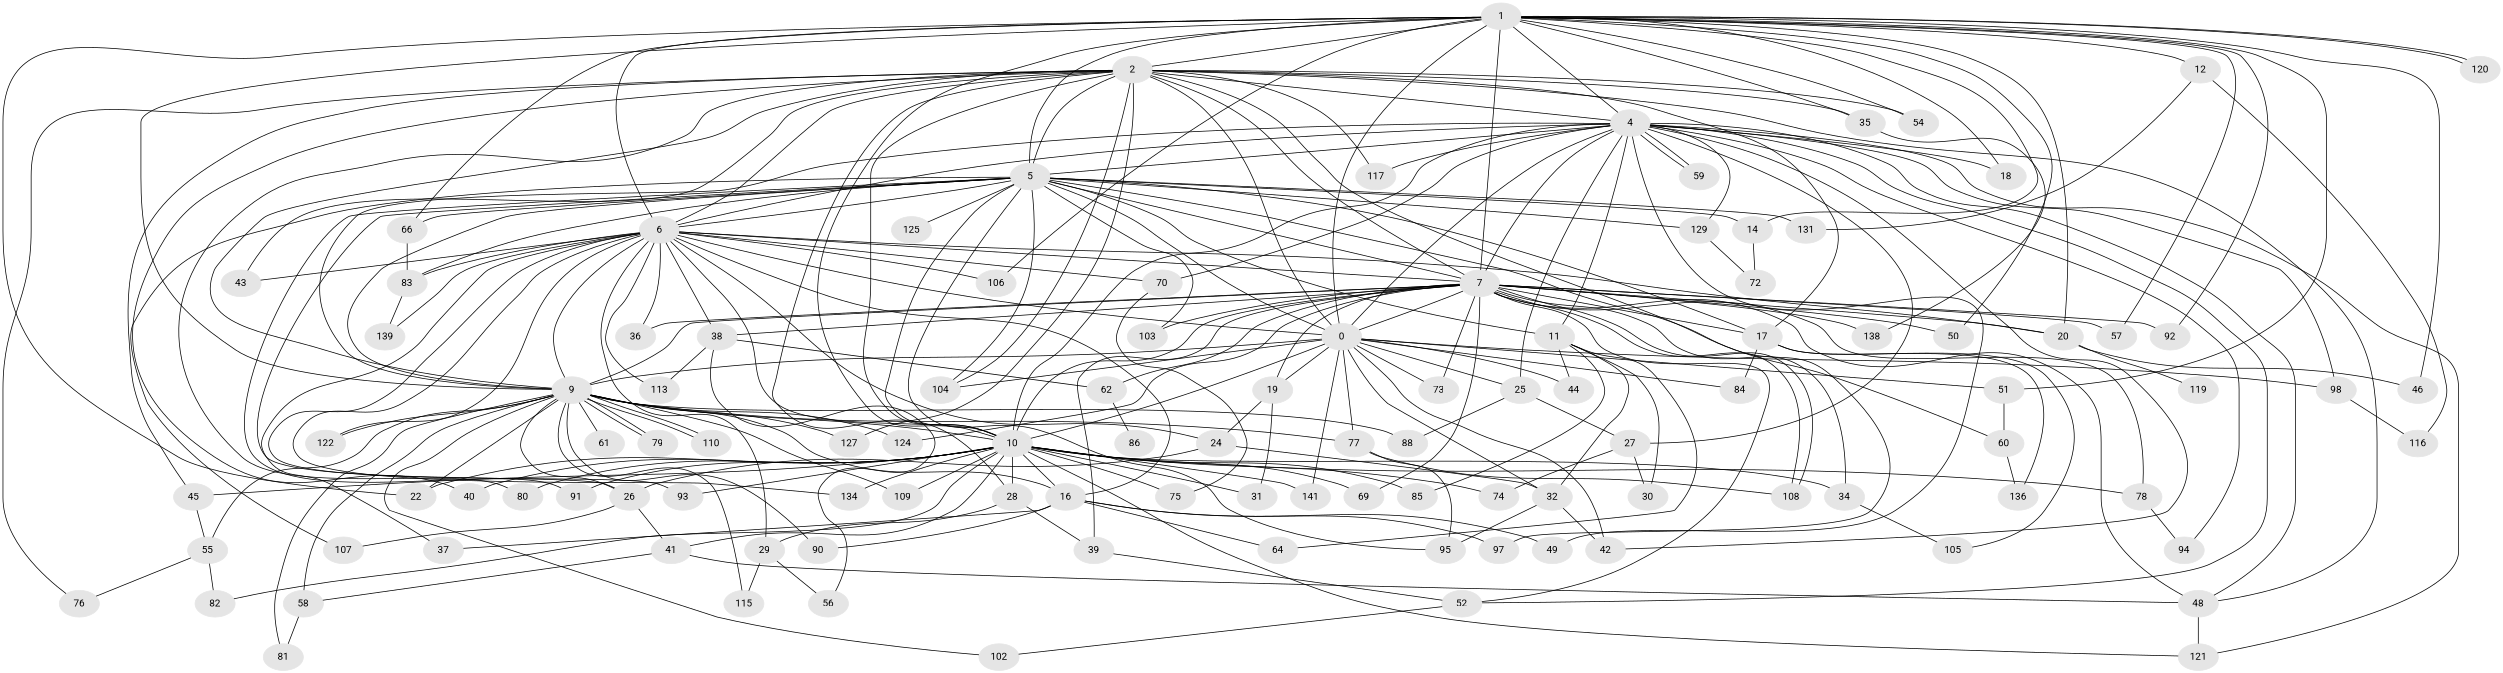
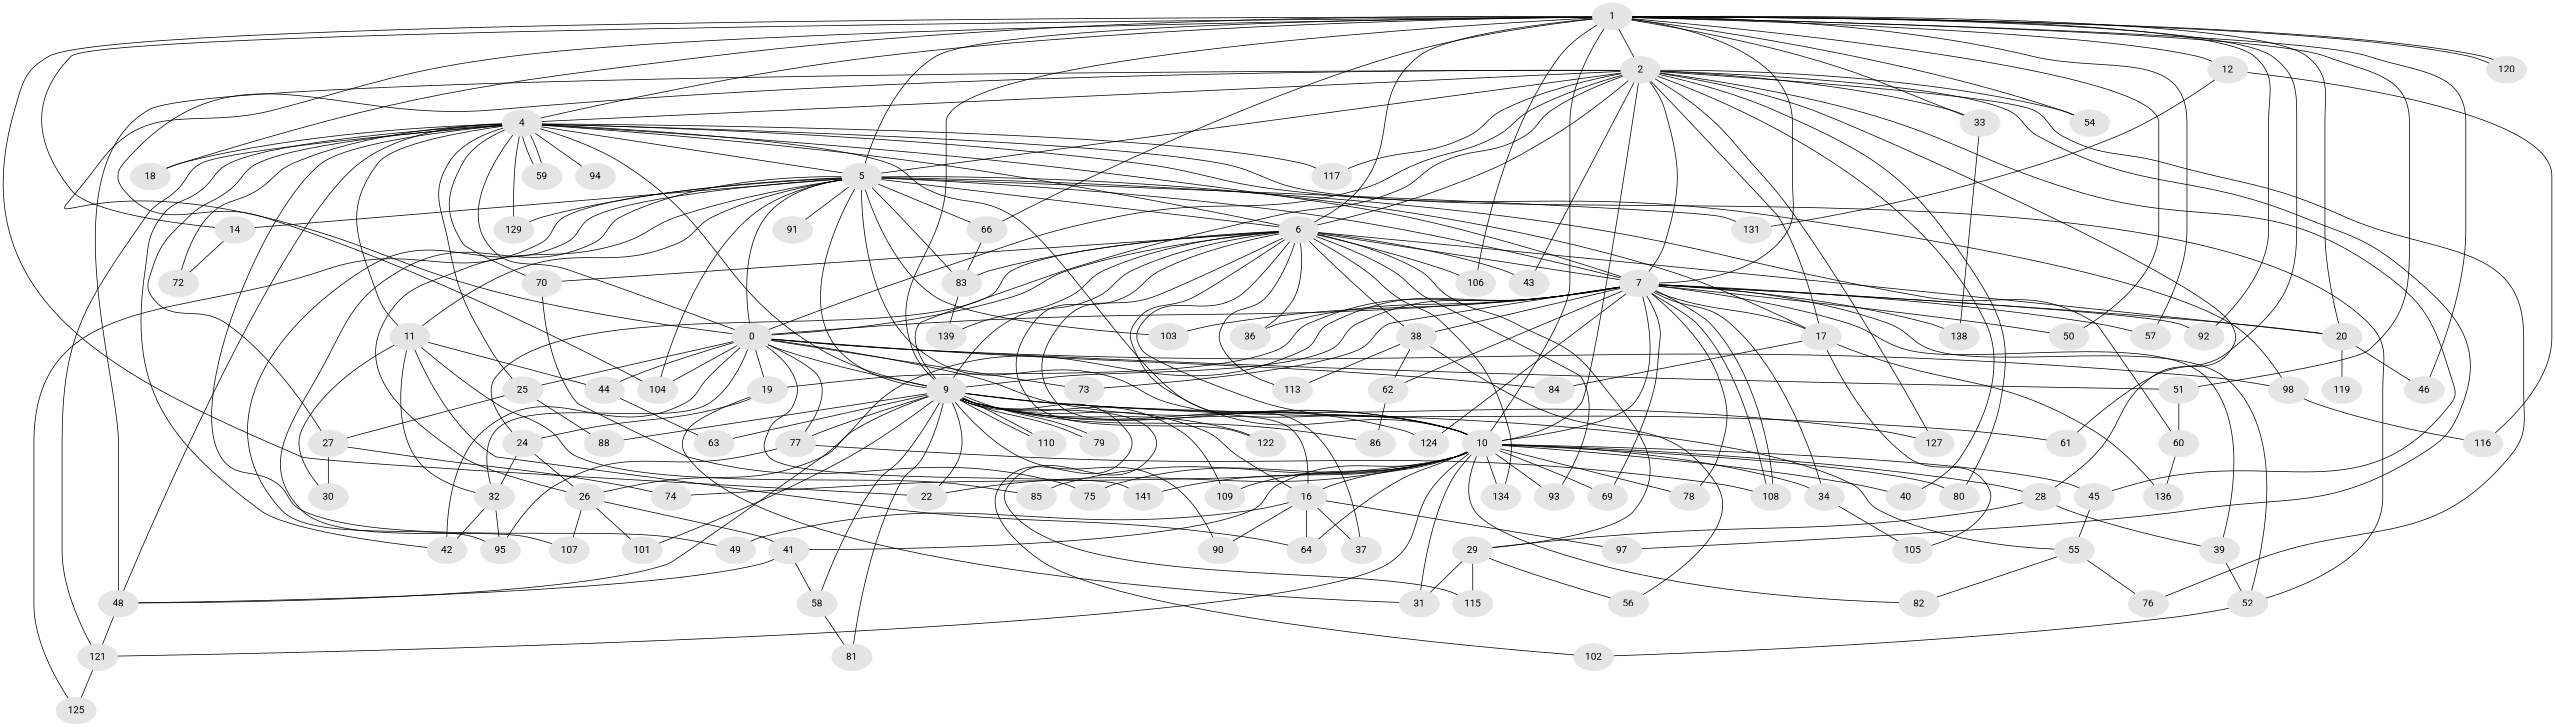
none -> (2260, 52)
(1865, 123) -> (1980, 123)
(1727, 257) -> (317, 154)
none -> (1238, 425)
none -> (714, 444)
(690, 466) -> (1388, 487)
(2163, 524) -> none
none -> (642, 550)
none -> (1446, 577)
none -> (87, 684)
